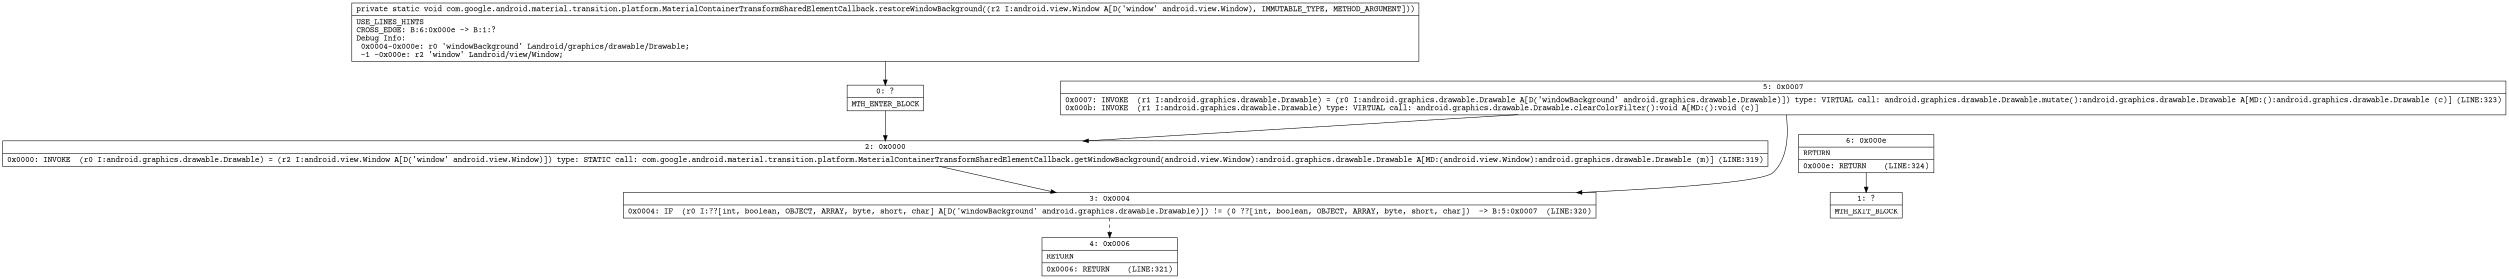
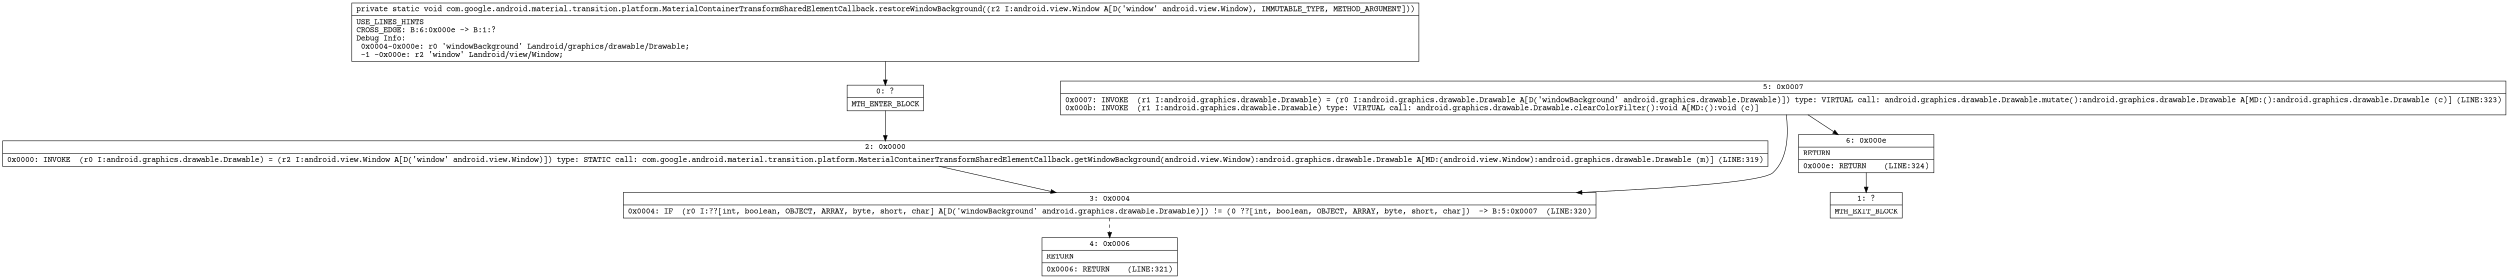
(1303, 128) -> (1821, 123)
